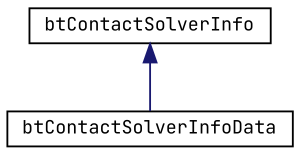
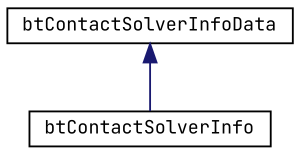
(150, 87) -> (150, 87)
